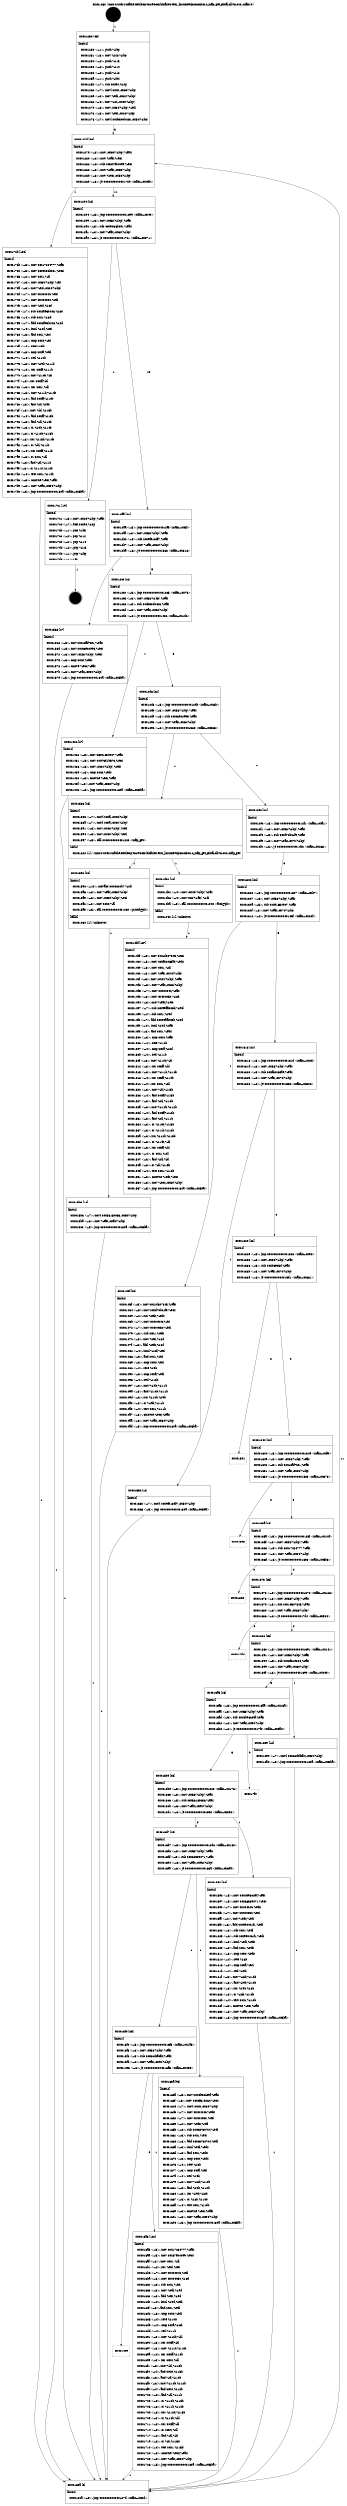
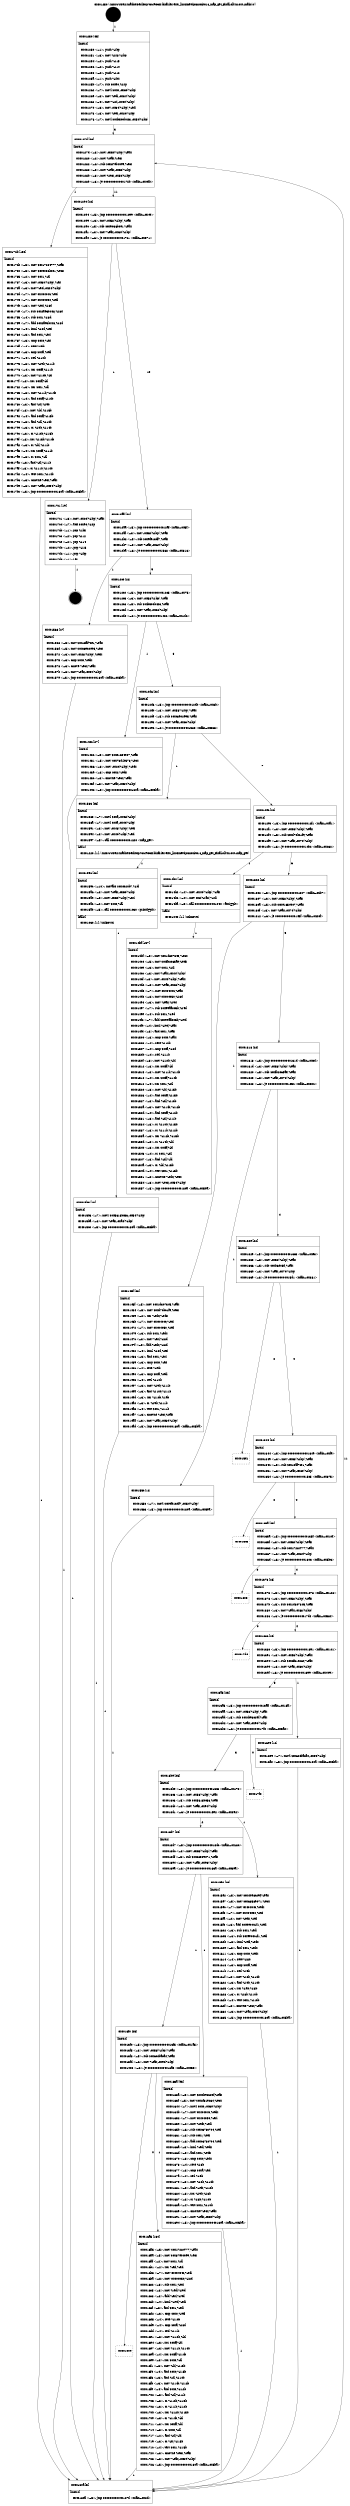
(175, 866) -> (249, 863)
